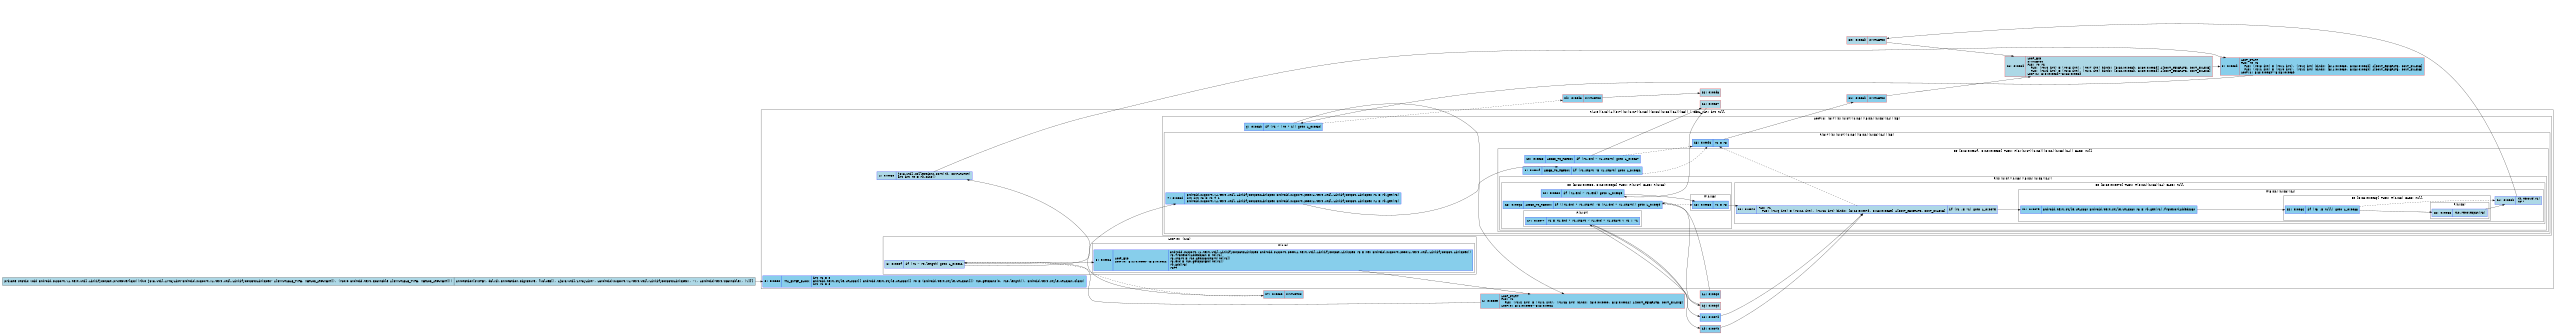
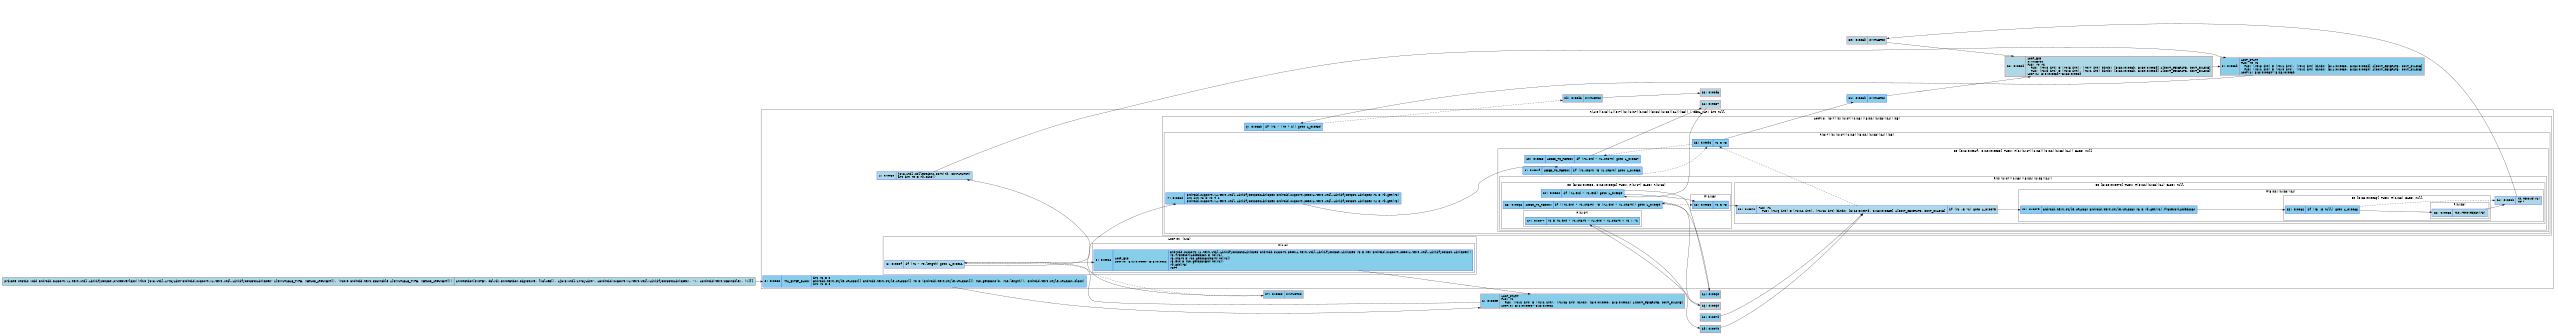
(1867, 98) -> (1867, 98)
(1478, 137) -> (1215, 313)
(1657, 151) -> (1643, 150)
none -> (1691, 213)
(1654, 262) -> none
(1710, 318) -> (1710, 318)
